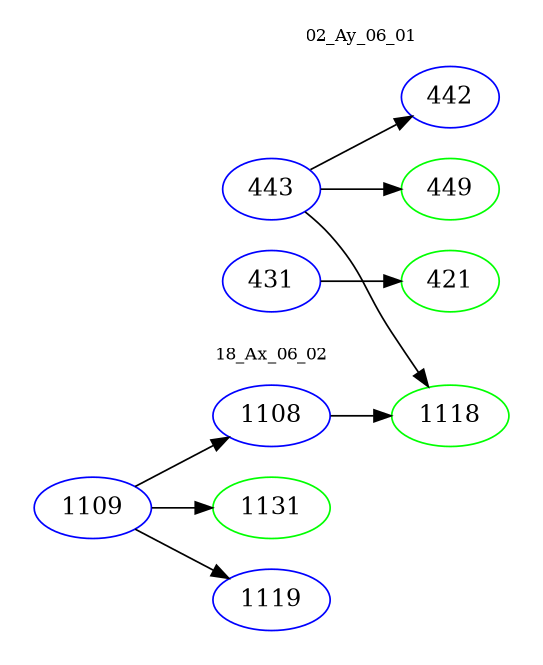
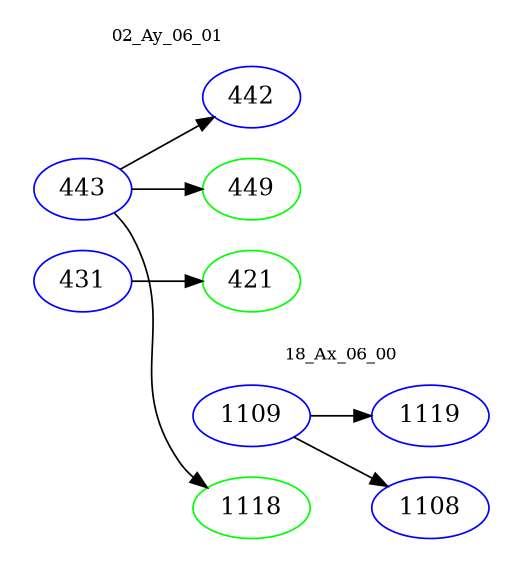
(272, 355) -> (341, 355)
(352, 416) -> none
(272, 508) -> none
